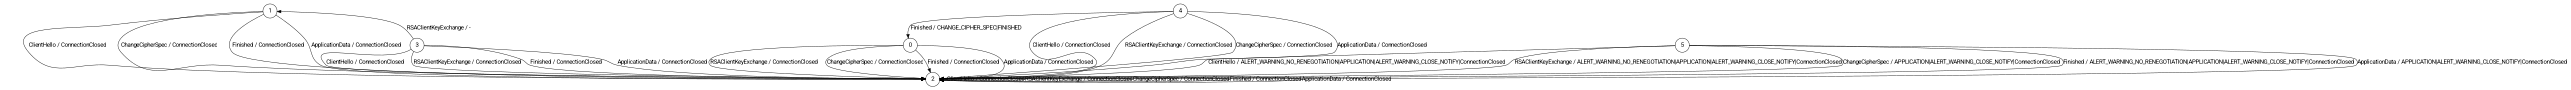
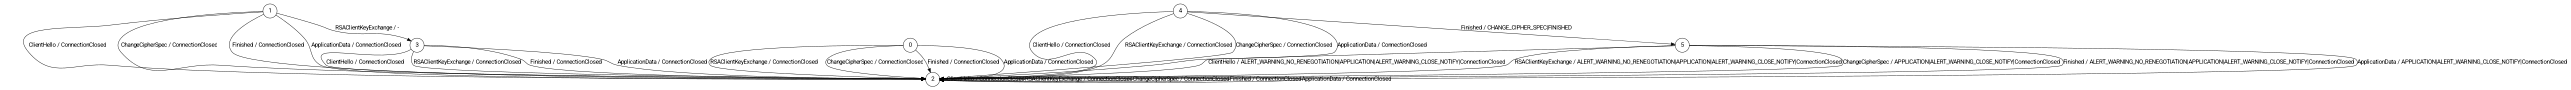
(351, 15) -> (341, 32)
(1037, 15) -> (1429, 28)
